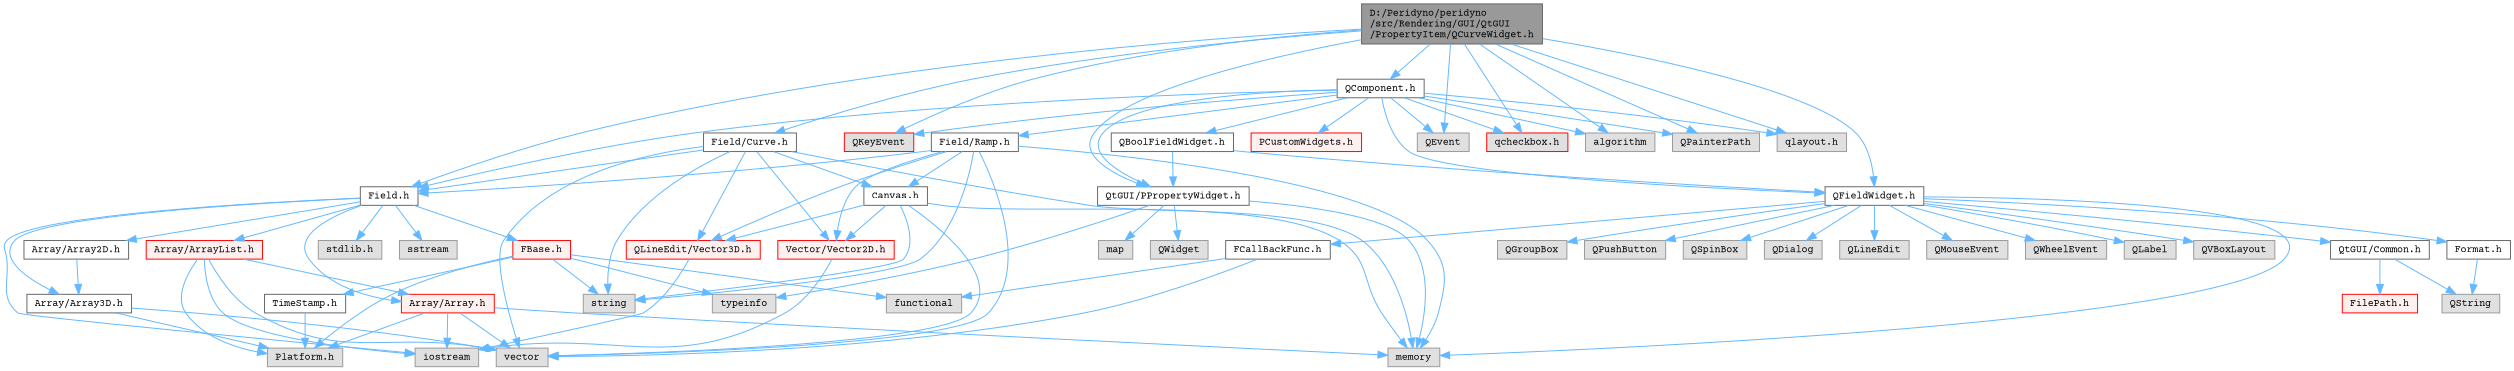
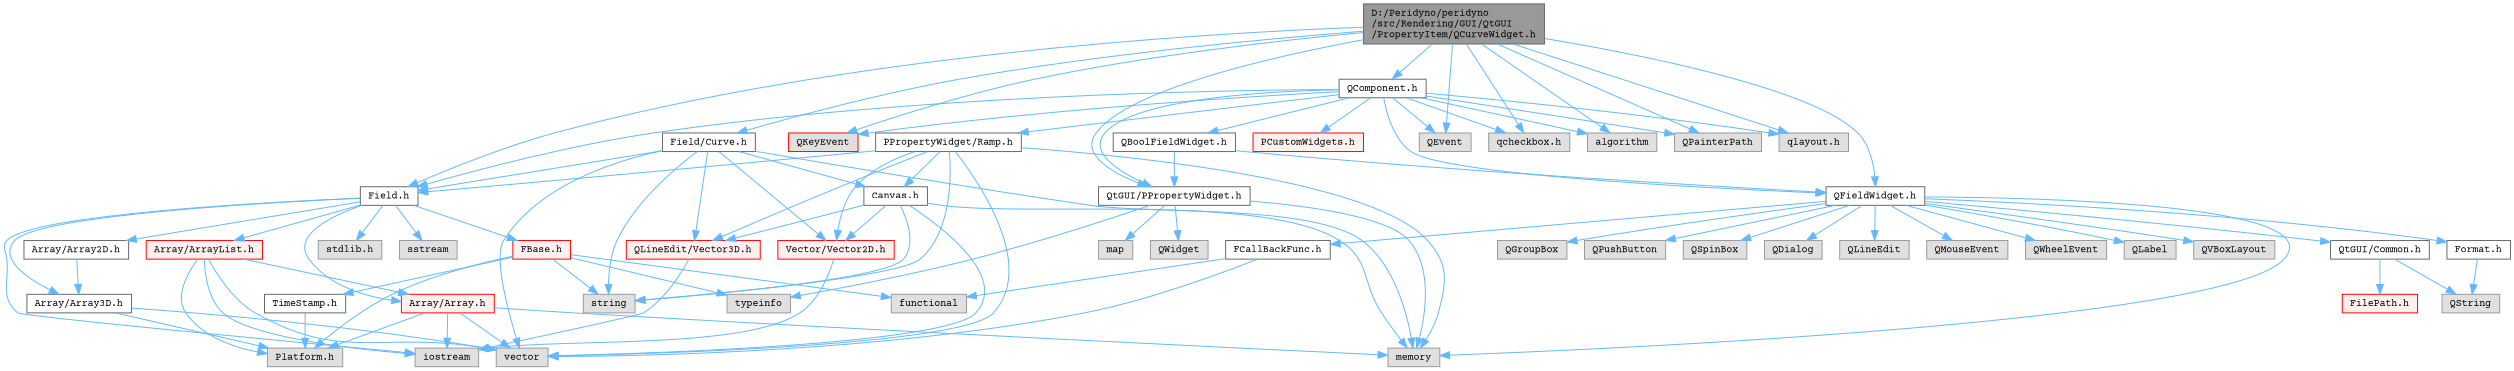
(975, 142) -> (948, 142)
(1527, 142) -> (1529, 142)
